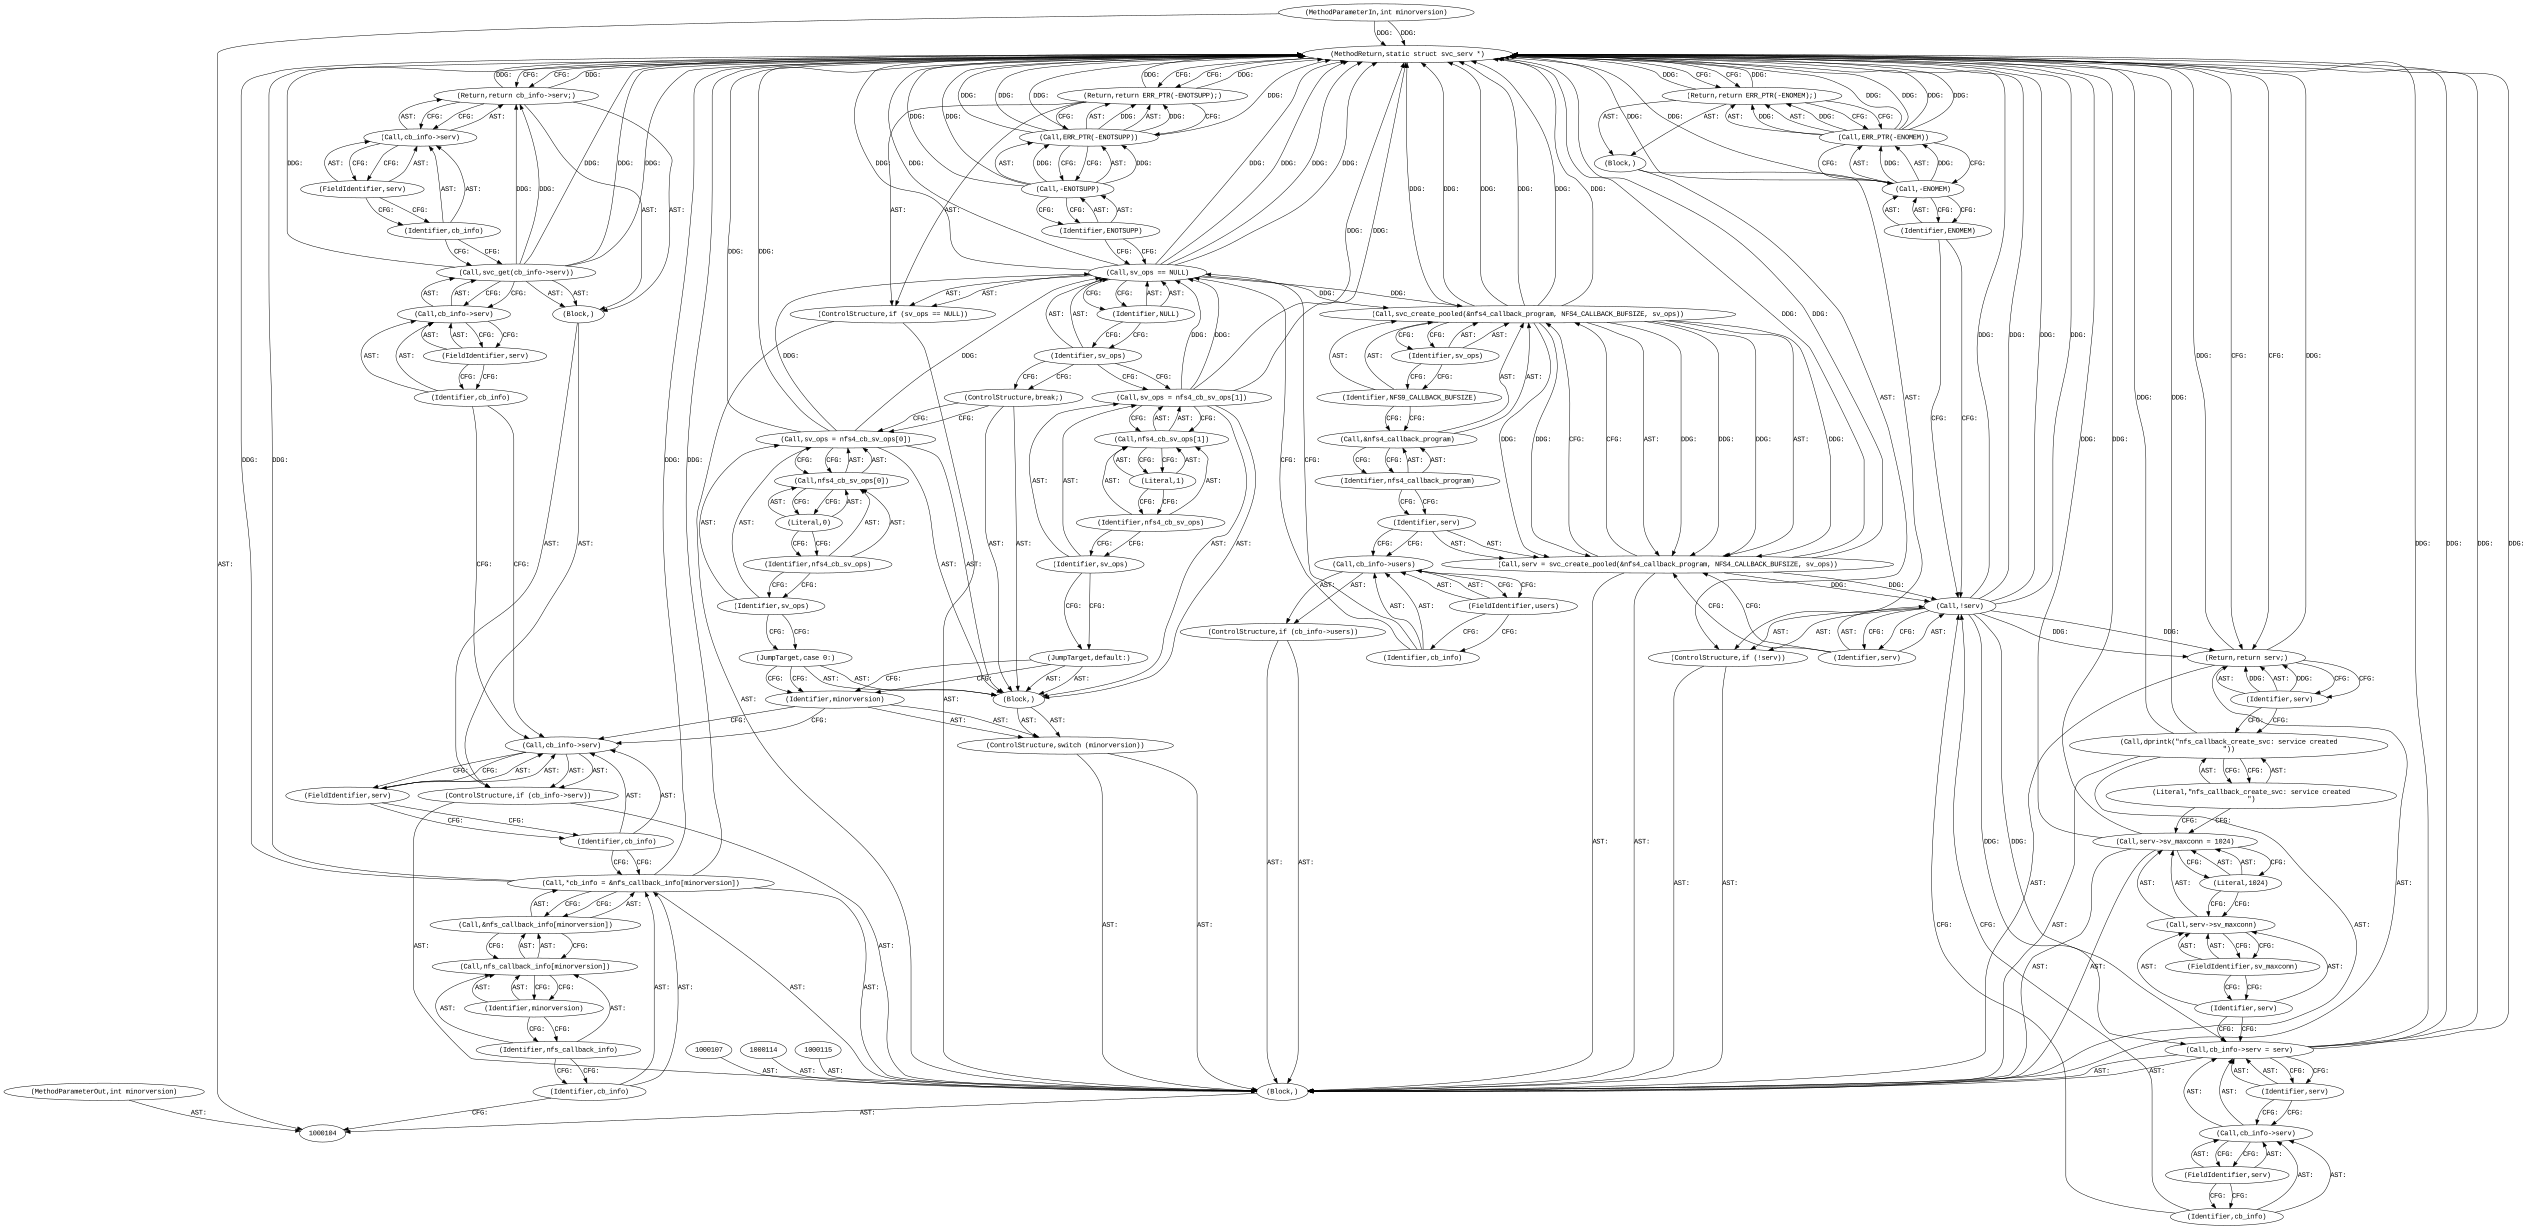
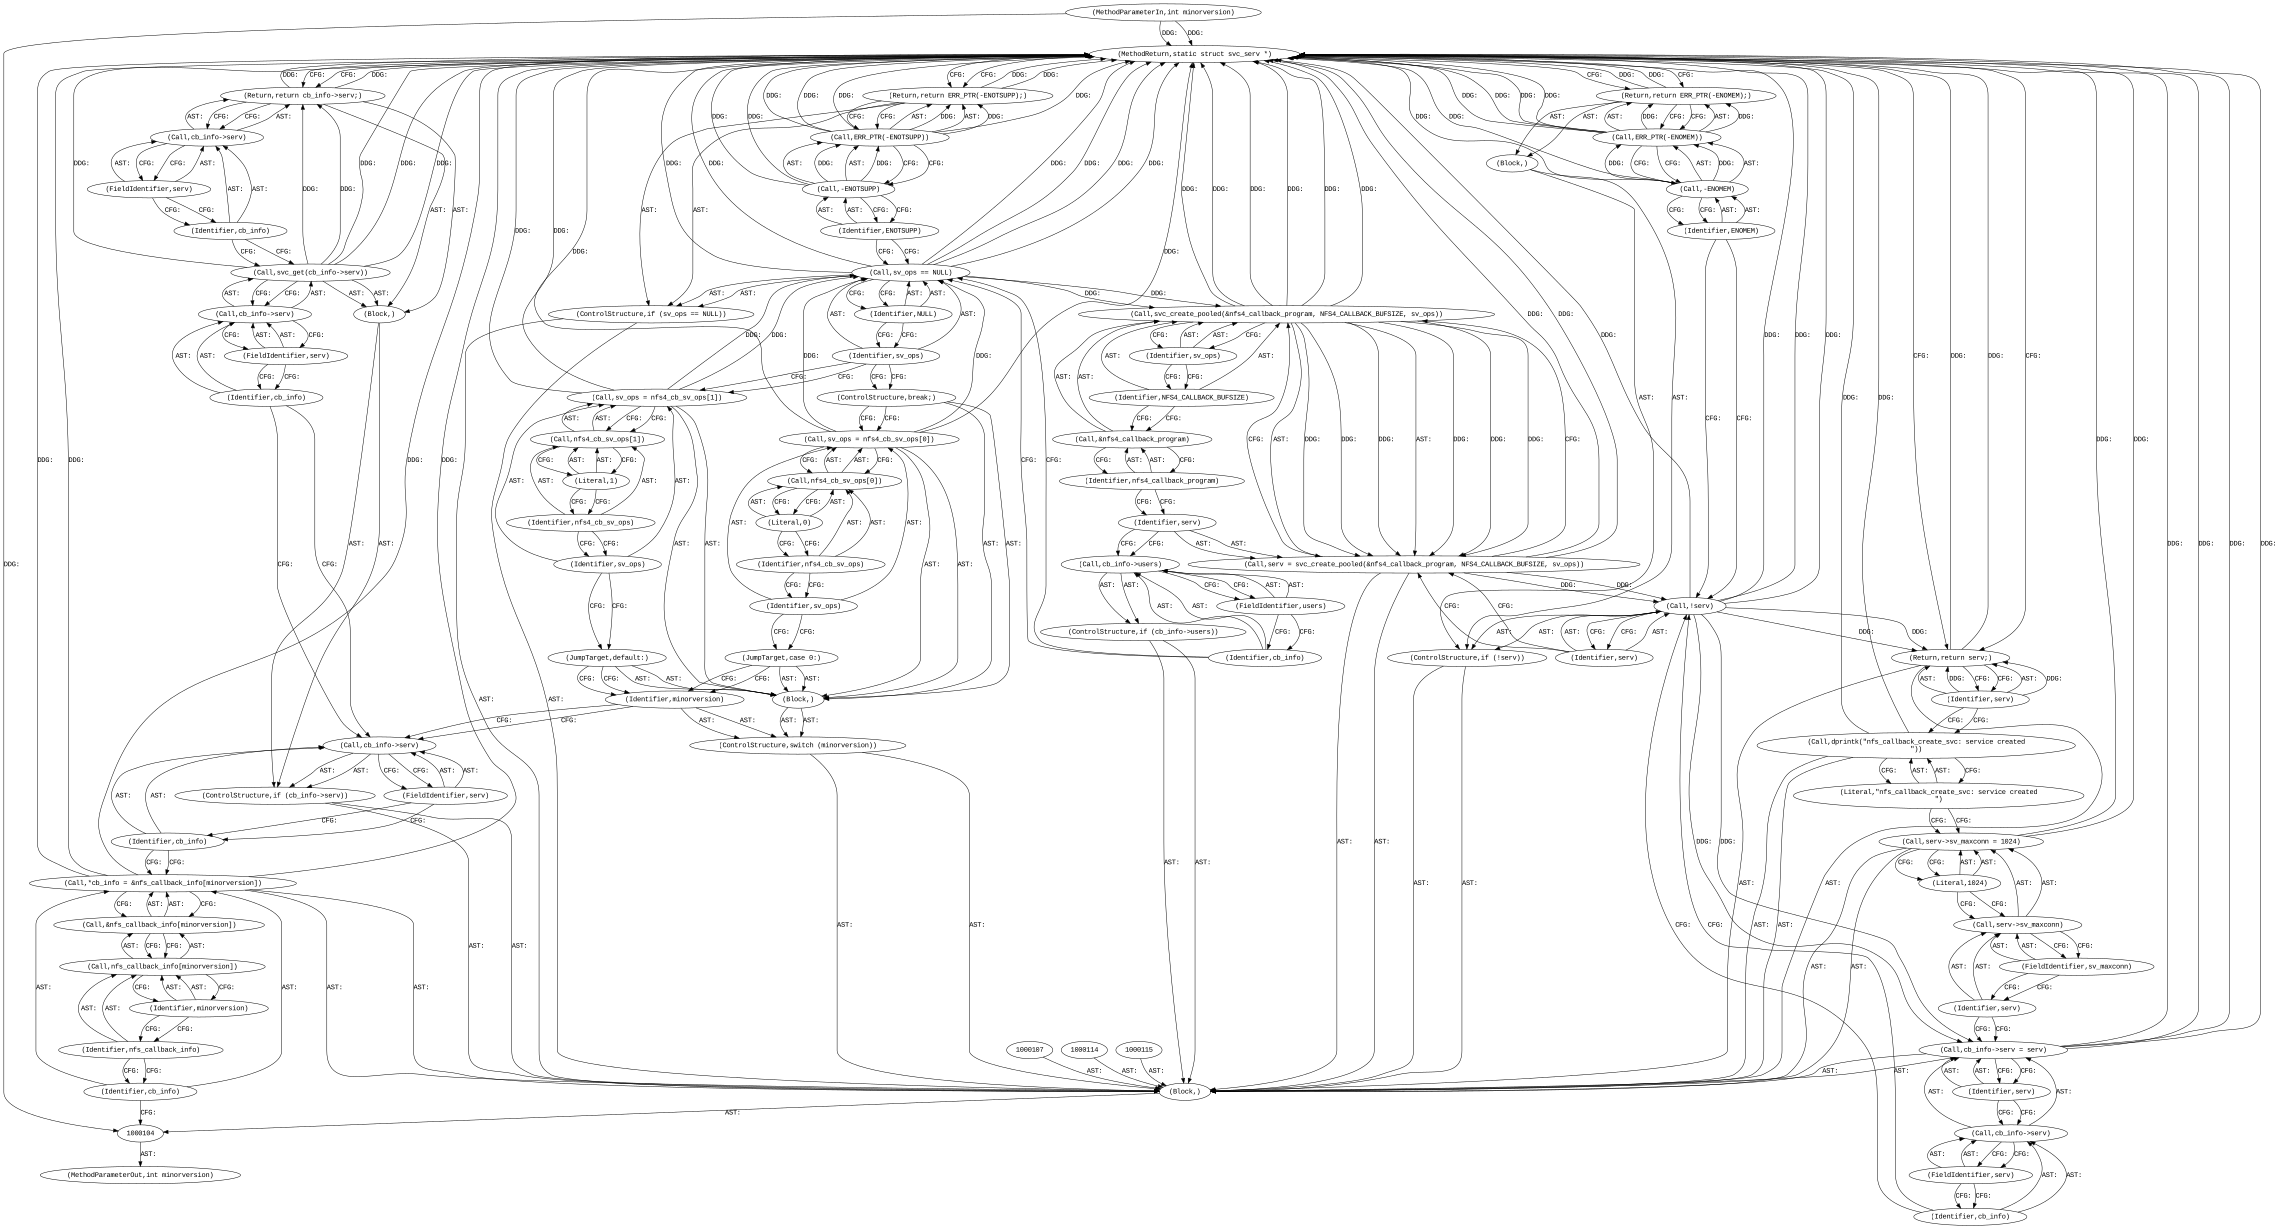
(1409, 398) -> (1182, 398)
(228, 564) -> (14, 564)
(211, 1120) -> (140, 1152)
